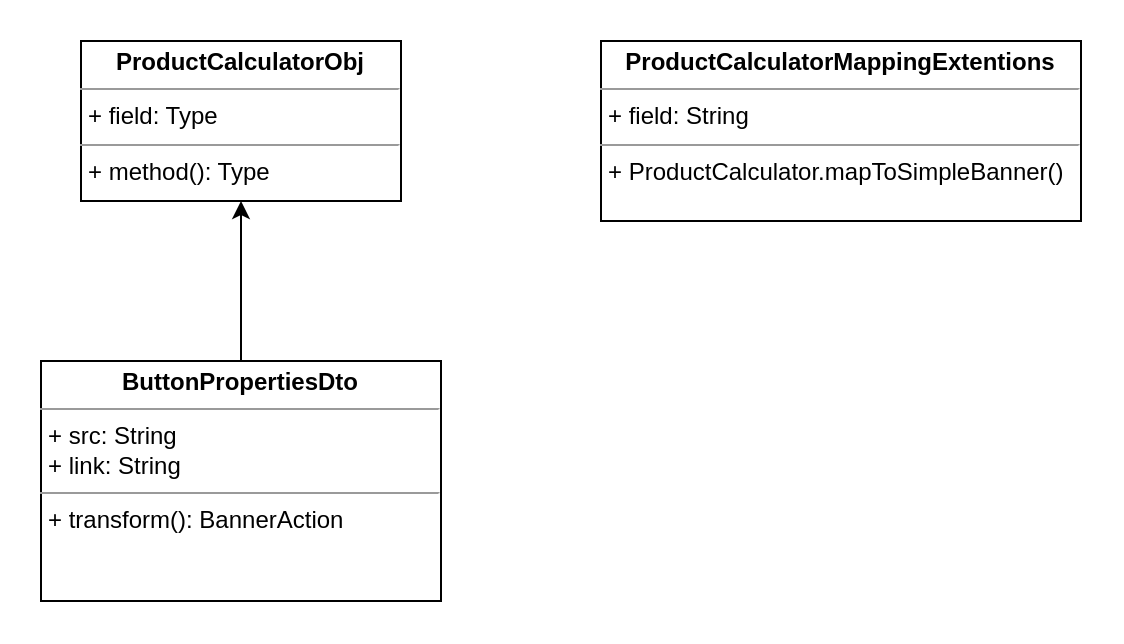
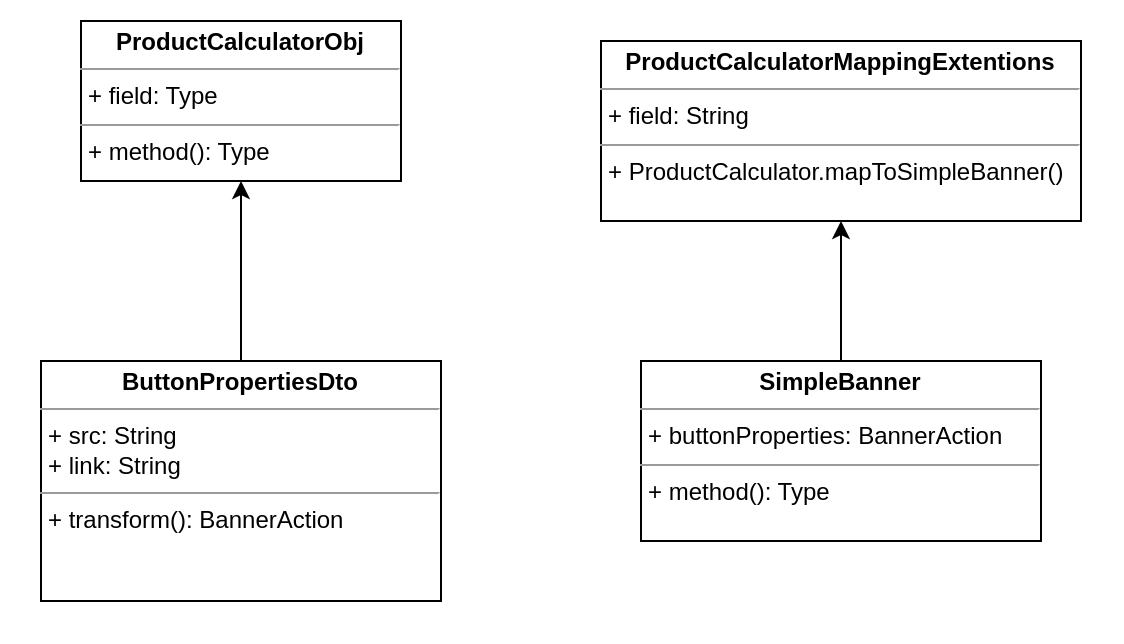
(241, 121) -> (241, 101)
none -> (841, 298)
none -> (841, 451)
